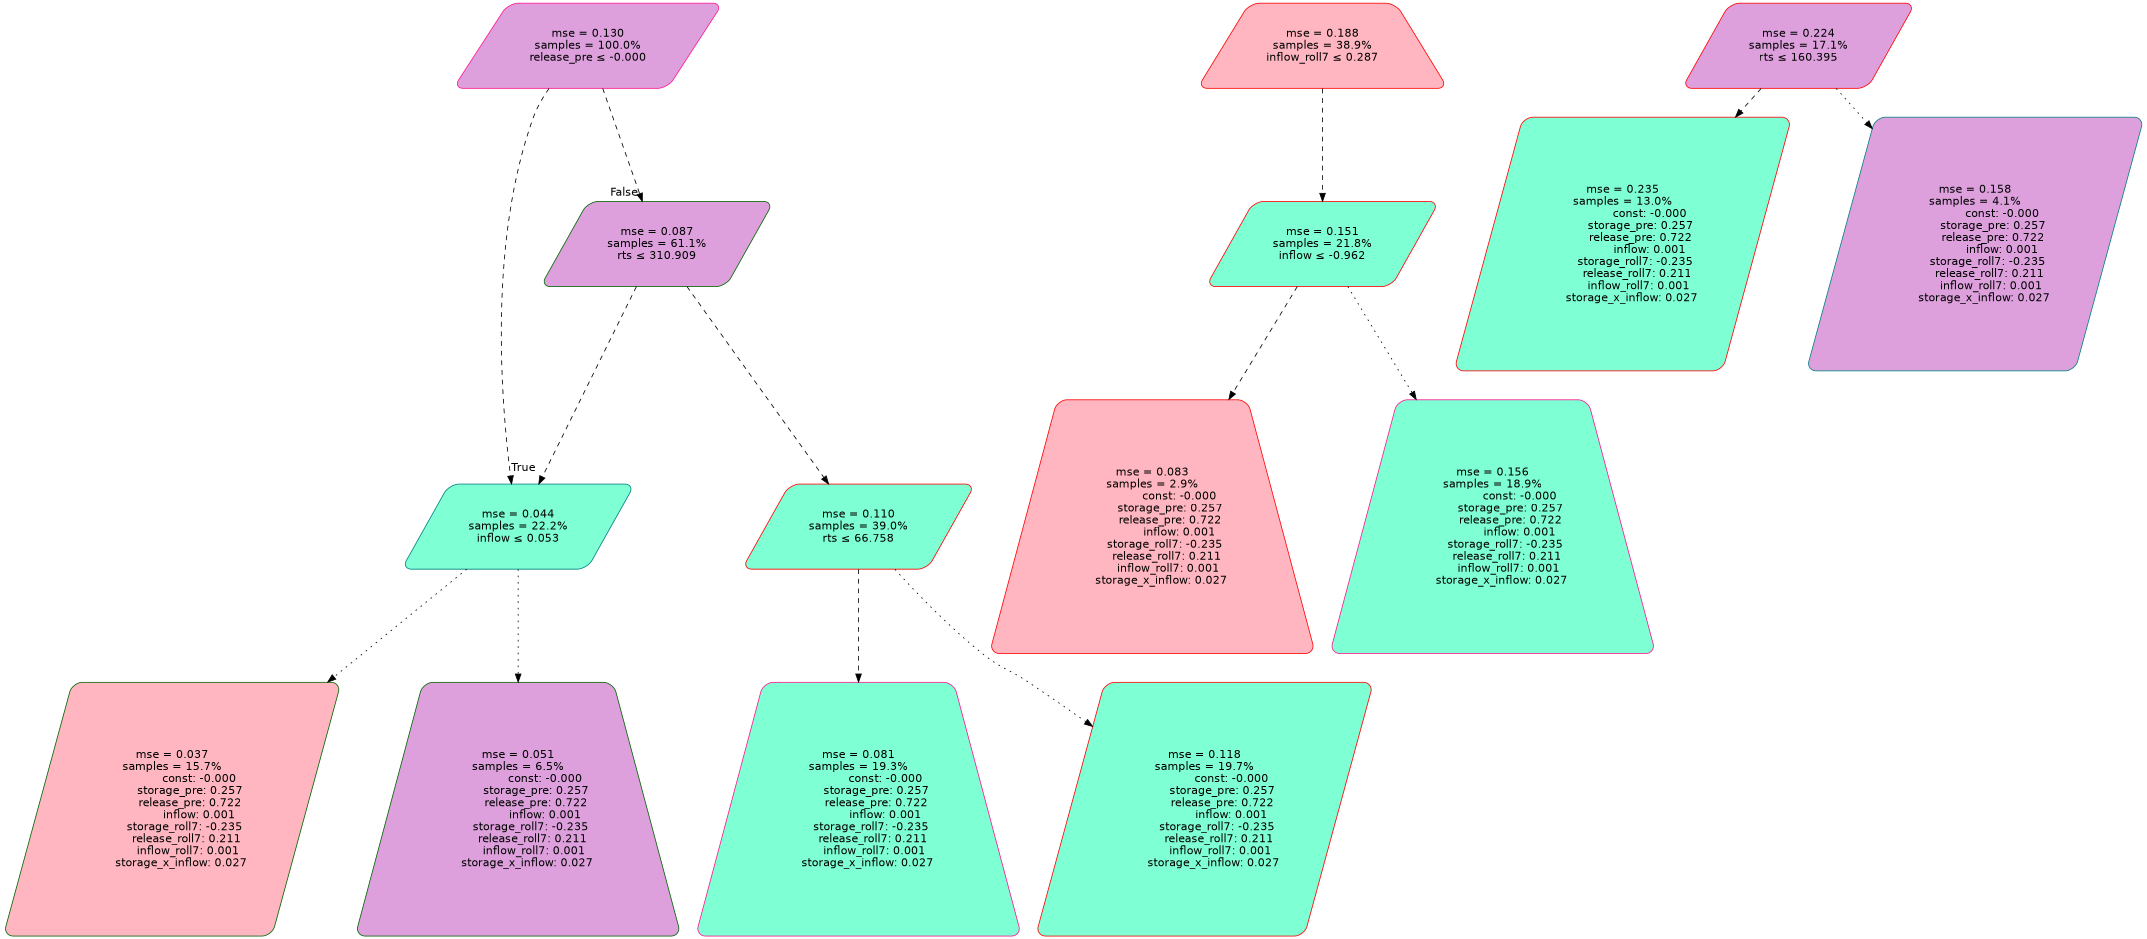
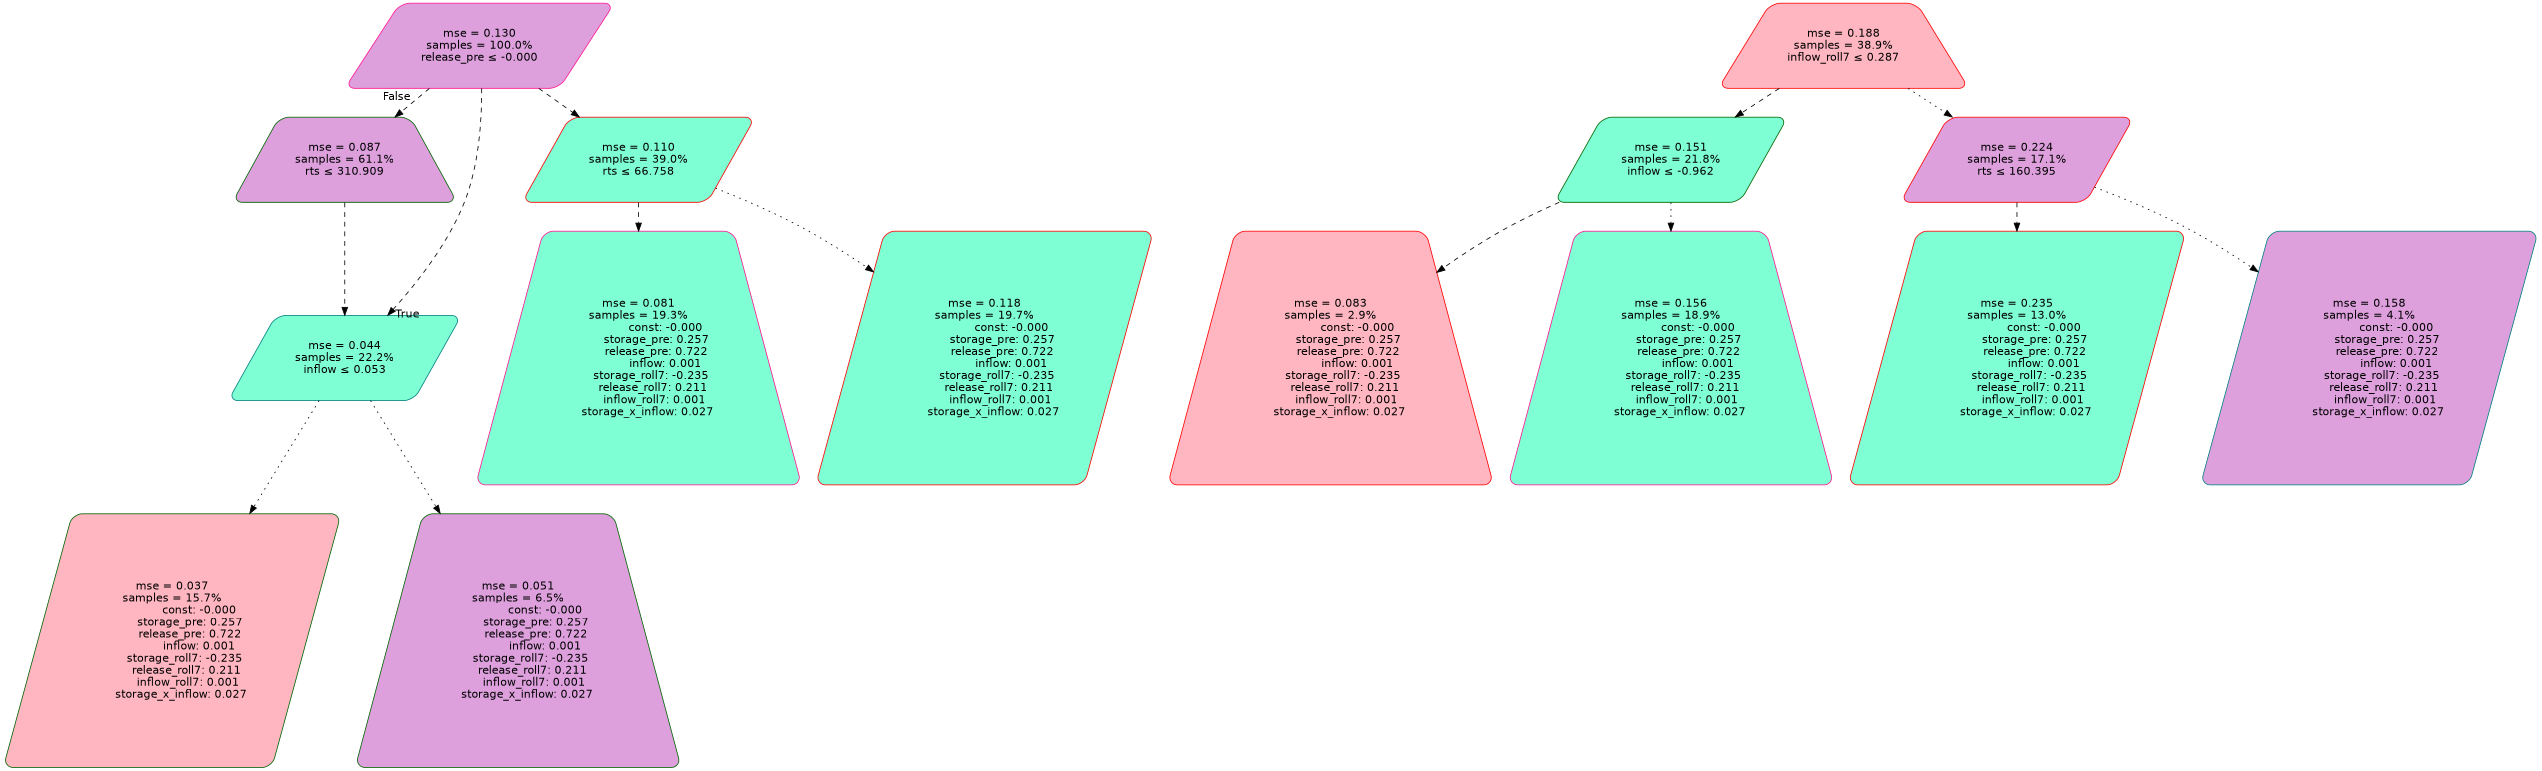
none -> (1927, 101)
(657, 244) -> (345, 160)
(1323, 244) -> (1671, 160)
(755, 382) -> (556, 100)
